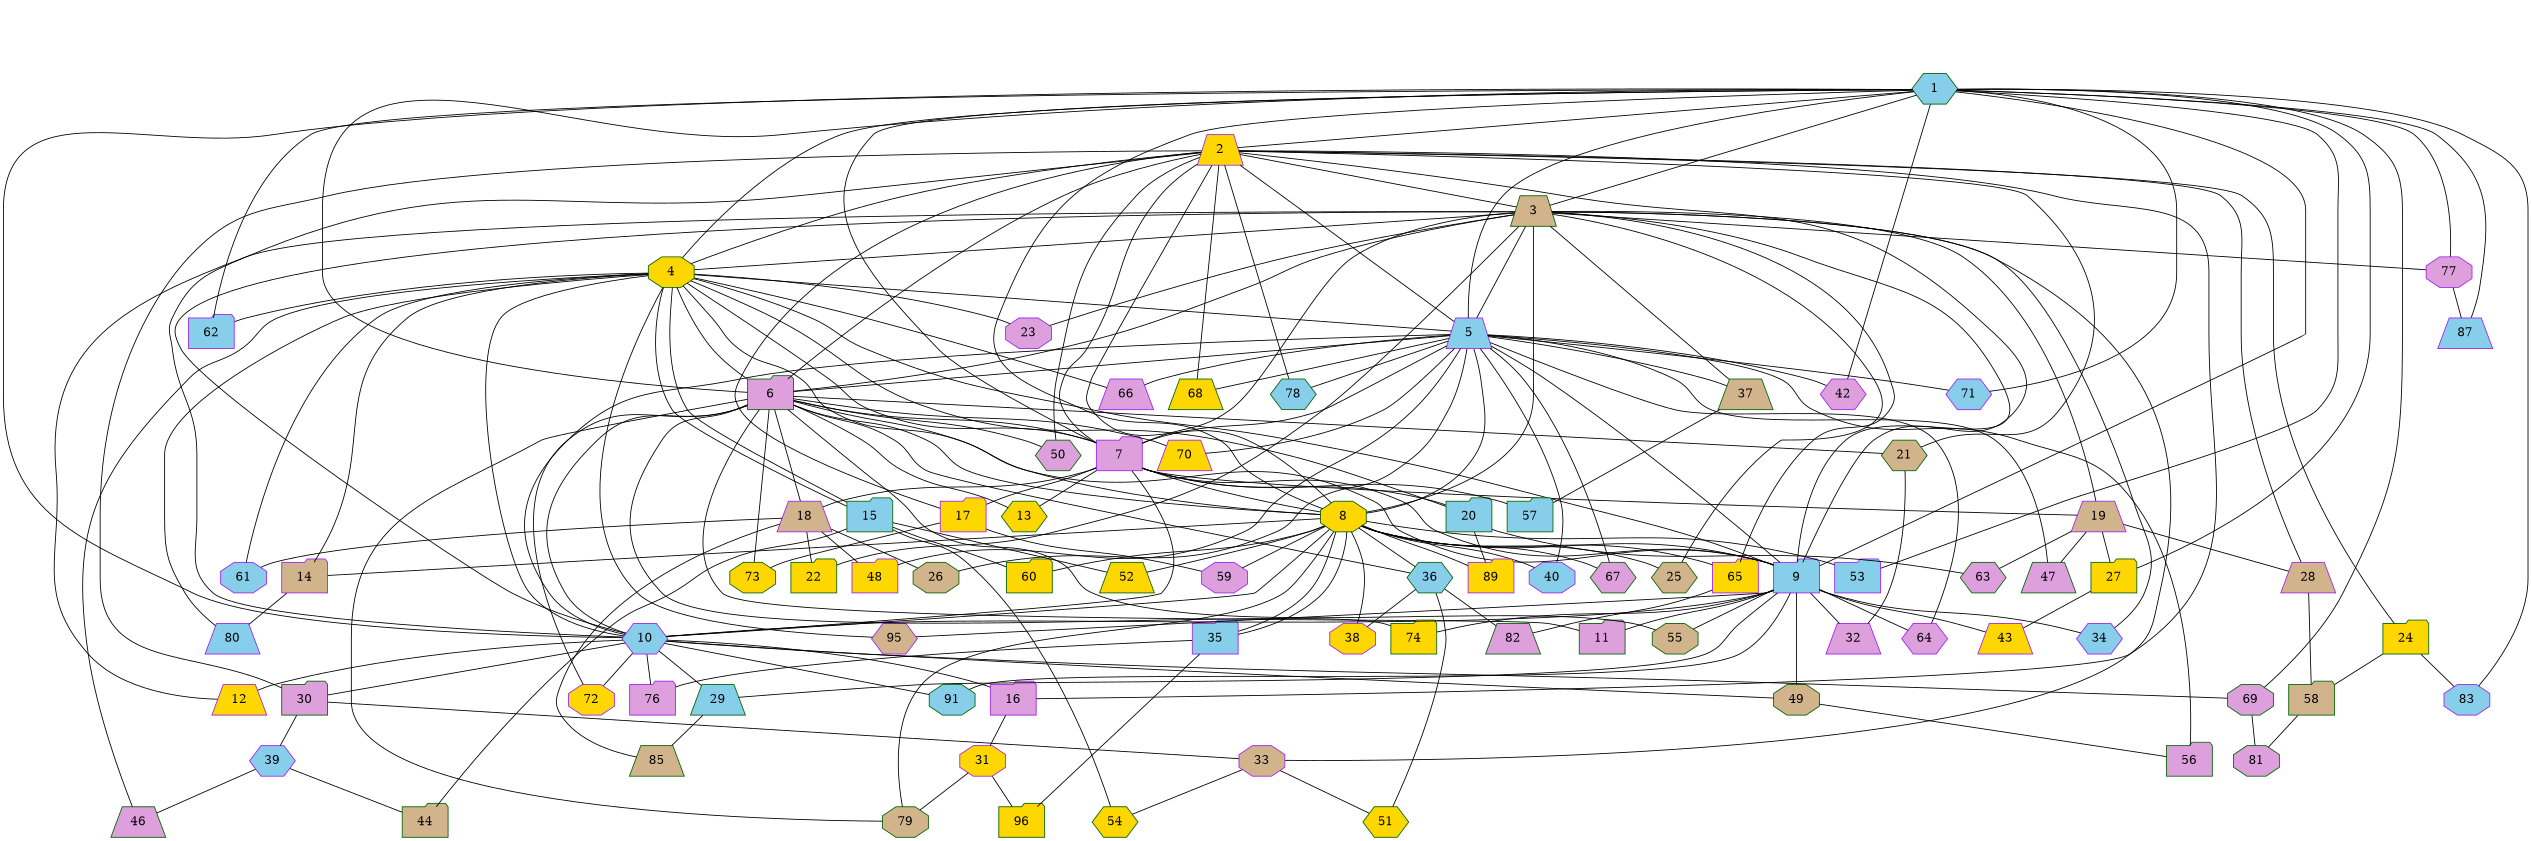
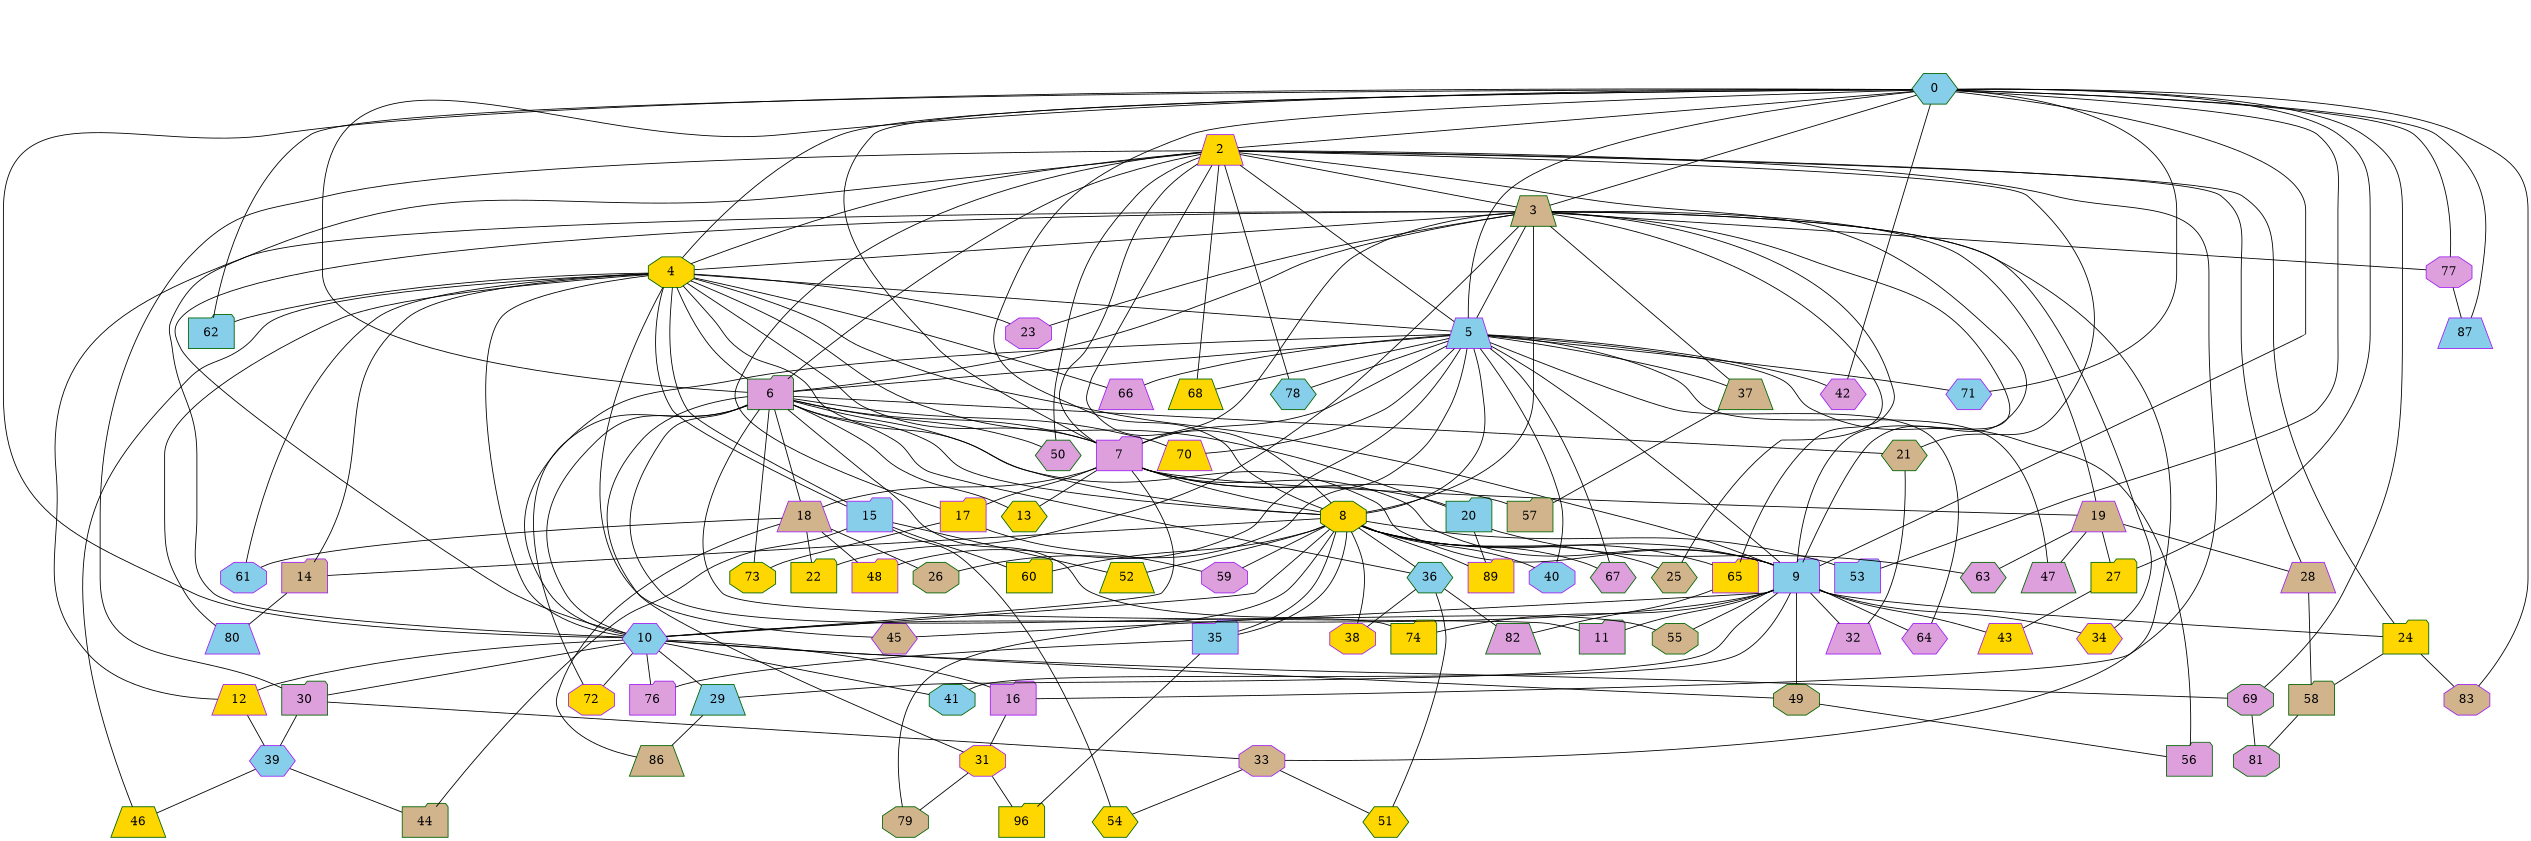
(1935, 89) -> (1935, 89)
(211, 333) -> (211, 333)
(870, 517) -> (870, 517)
(1530, 517) -> (1530, 517)
none -> (2101, 619)
(894, 639) -> (894, 639)
(2099, 639) -> (2099, 639)
(952, 700) -> (952, 700)
(2467, 700) -> (2467, 700)
(364, 726) -> (669, 615)
none -> (256, 730)
(657, 761) -> (657, 761)
(138, 822) -> (138, 822)
